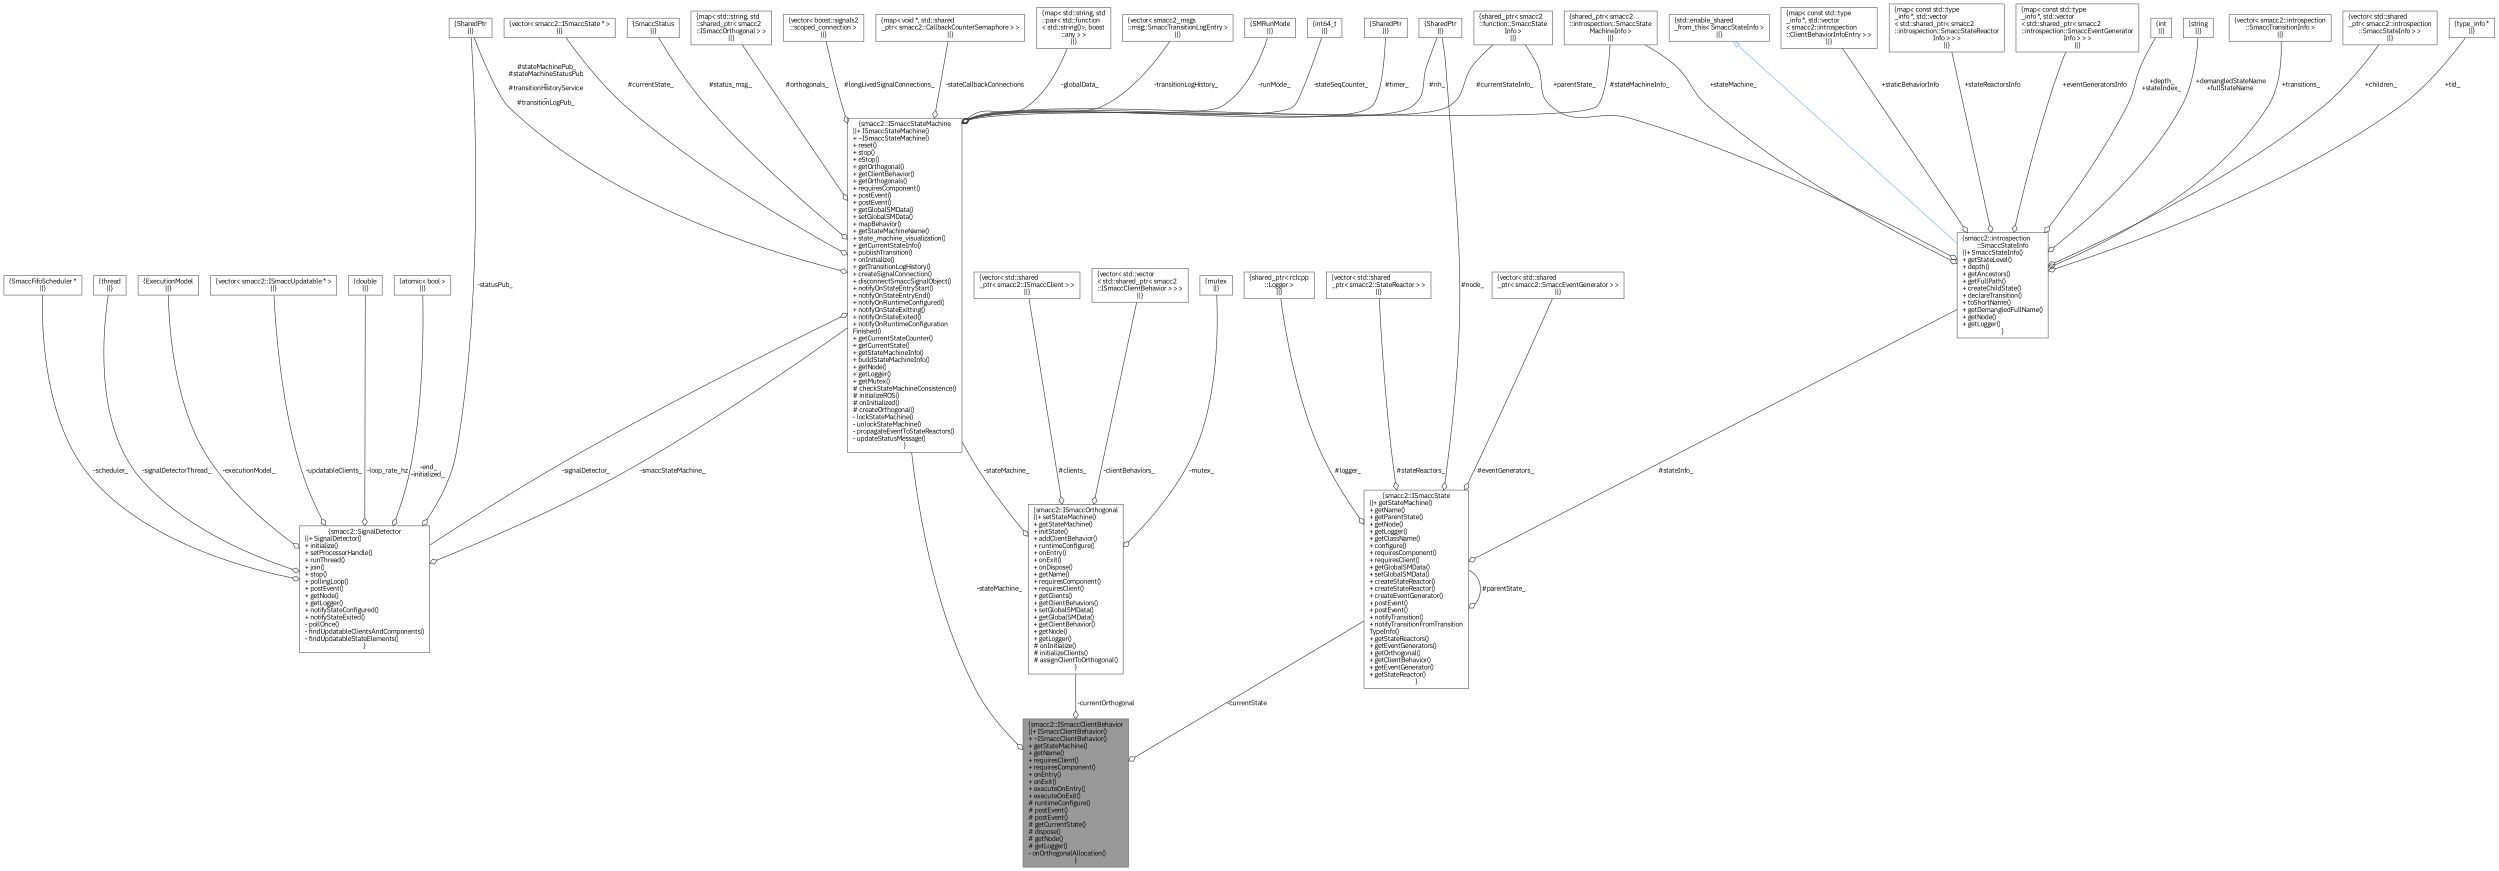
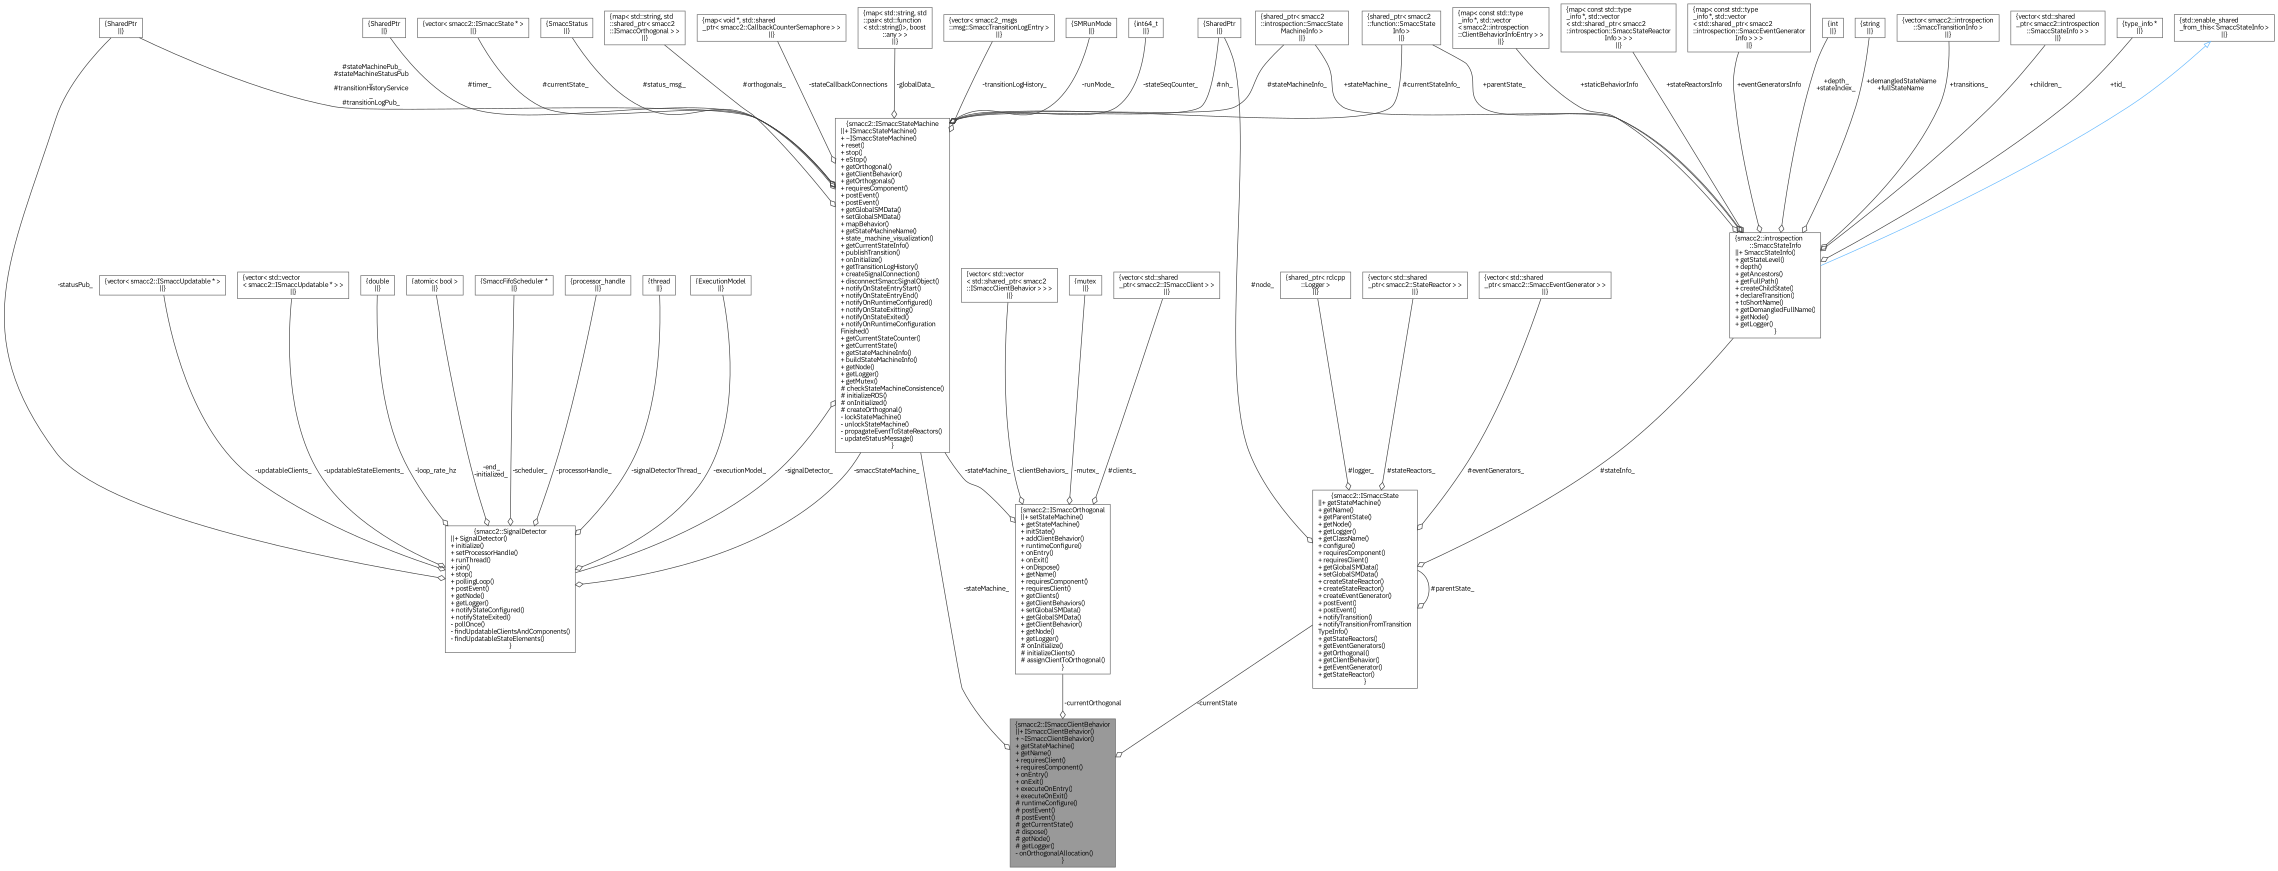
(824, 28) -> none
none -> (293, 285)
none -> (598, 285)
